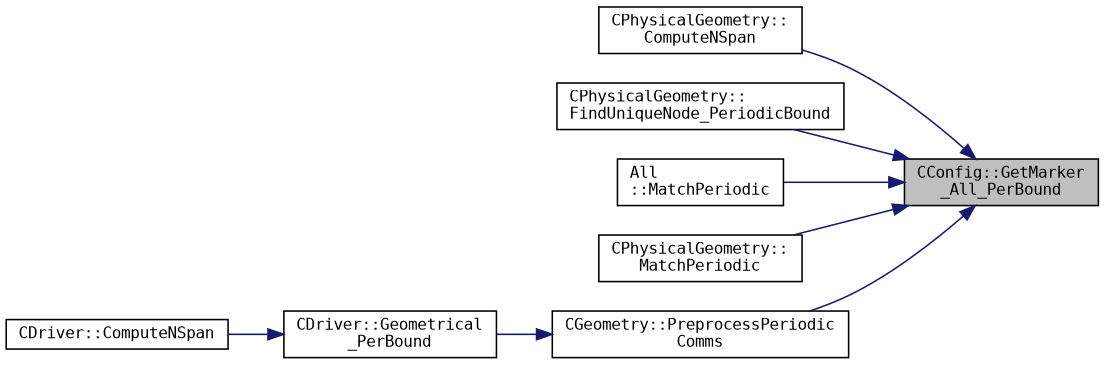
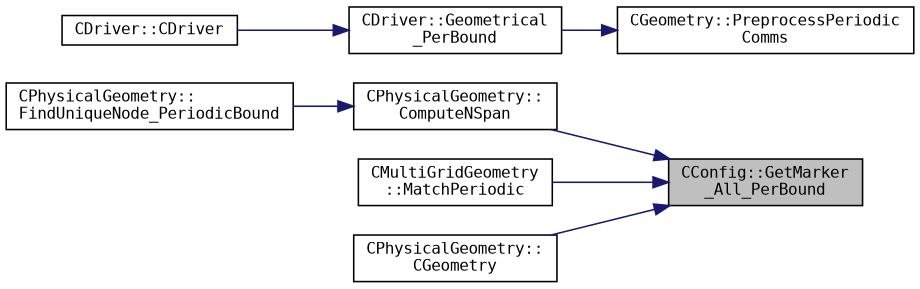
(844, 142) -> (316, 106)
(700, 182) -> (455, 182)
(700, 258) -> (455, 258)
(891, 271) -> none
(117, 334) -> (150, 30)
